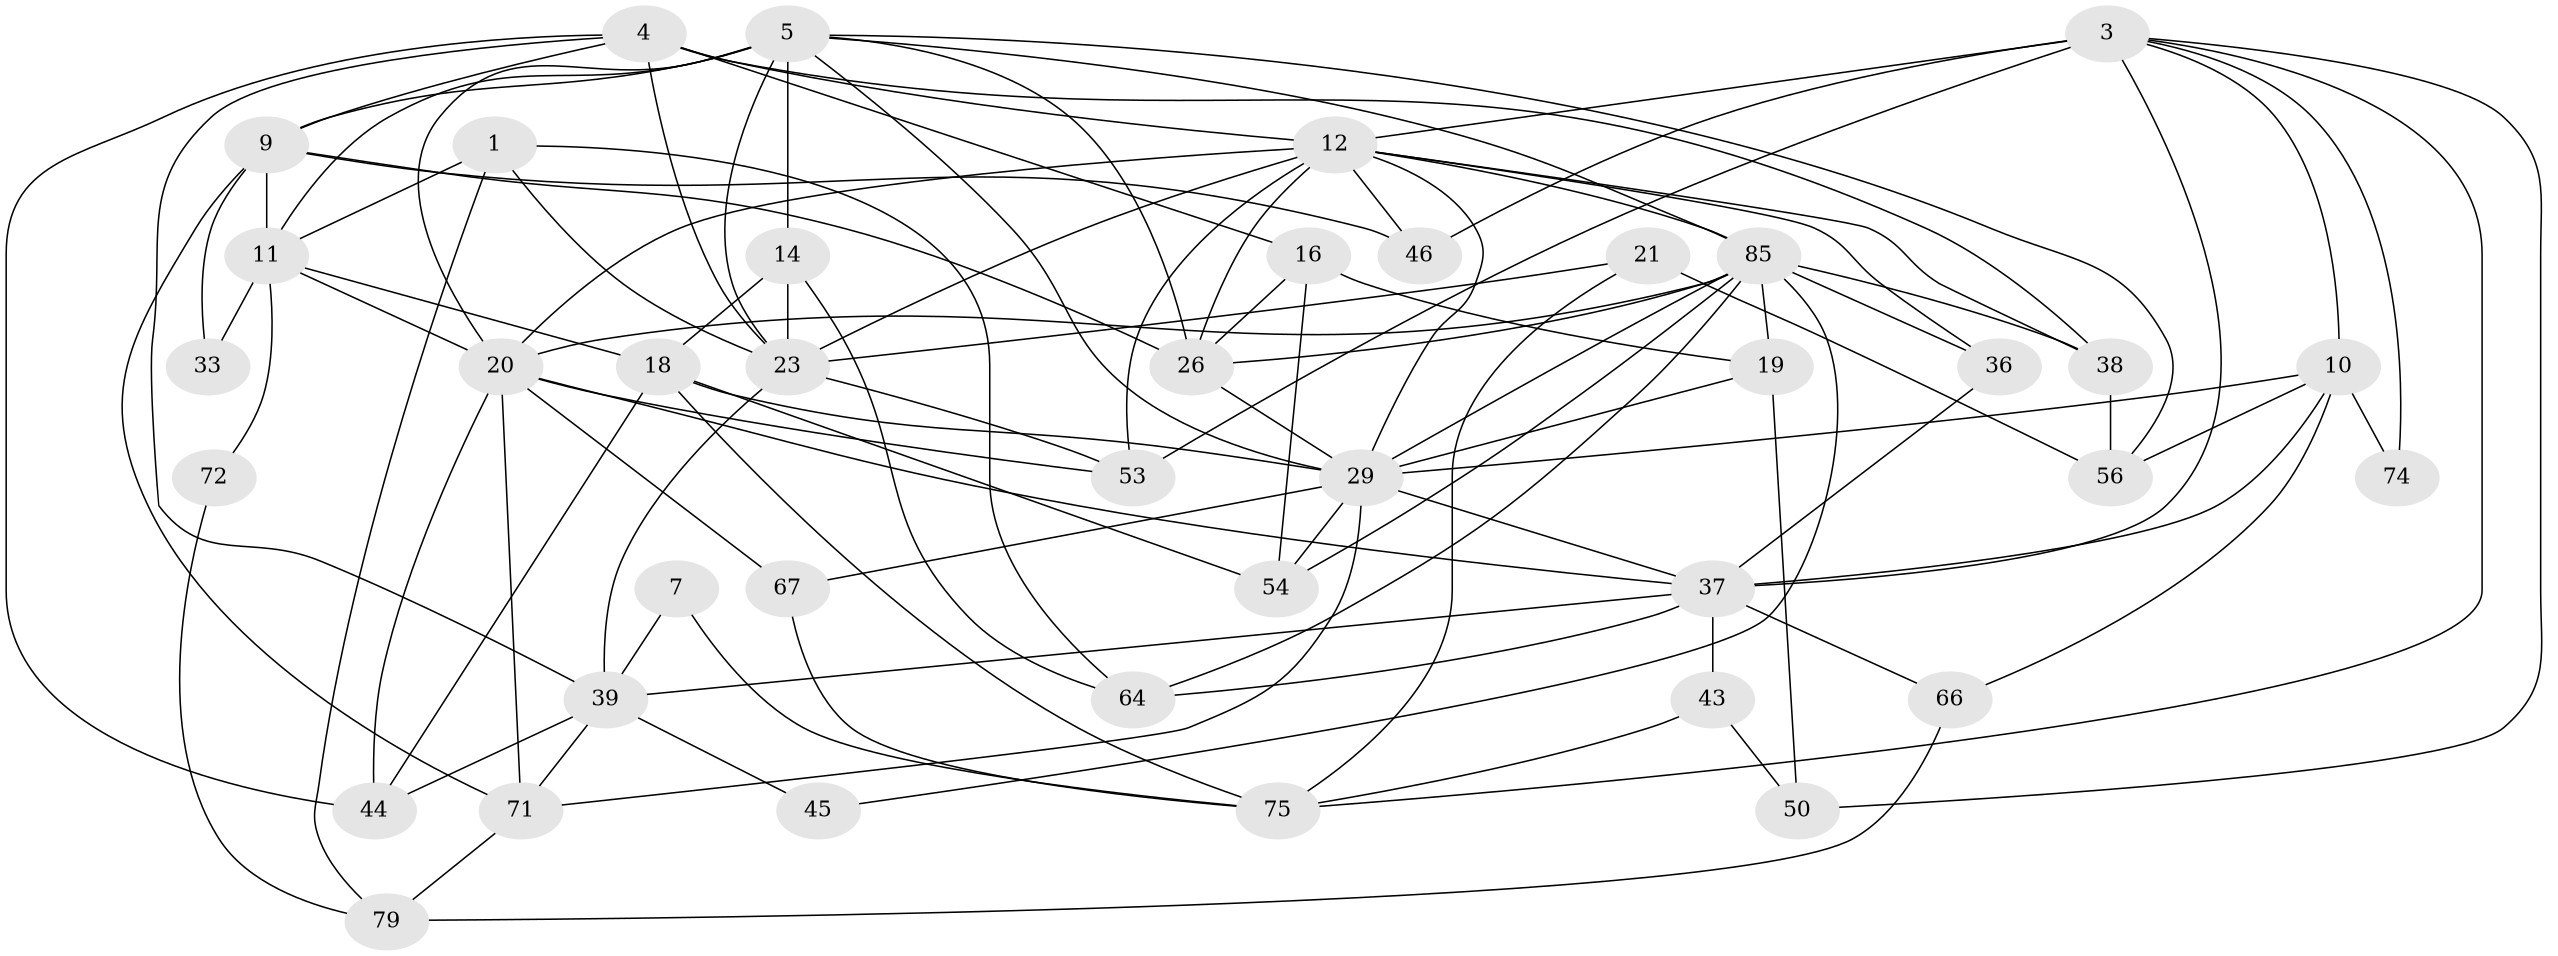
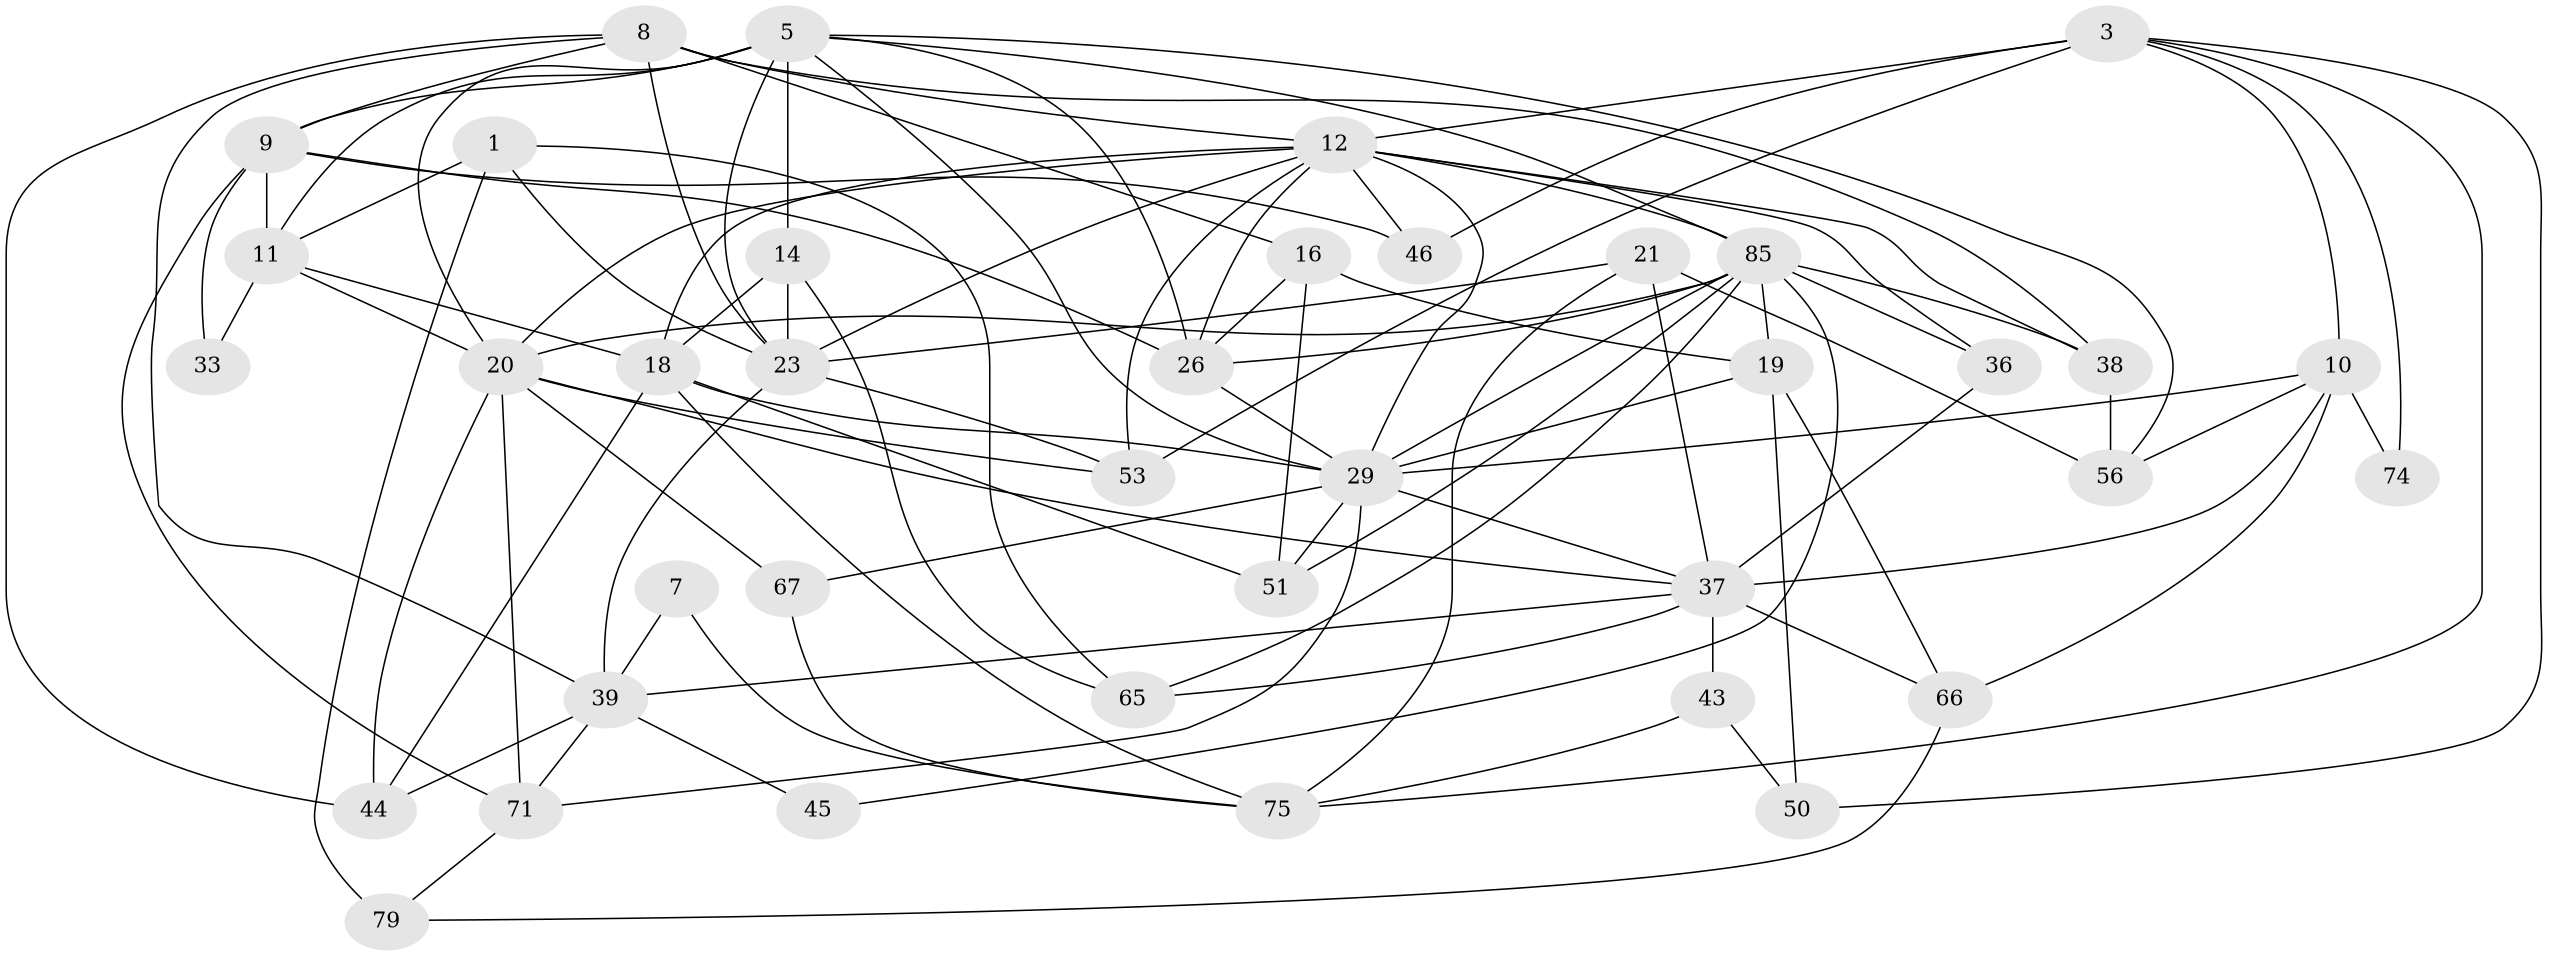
(644, 34) -> (644, 34)
none -> (943, 173)
(214, 478) -> none
(2182, 483) -> (1680, 423)
none -> (1864, 532)
(1276, 589) -> (1276, 589)
(1133, 700) -> (1133, 700)
